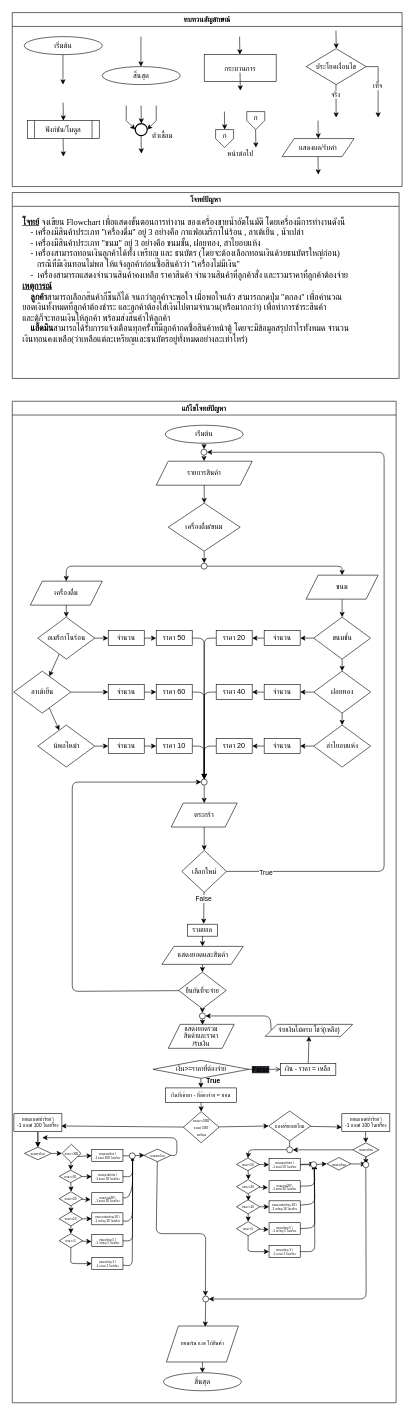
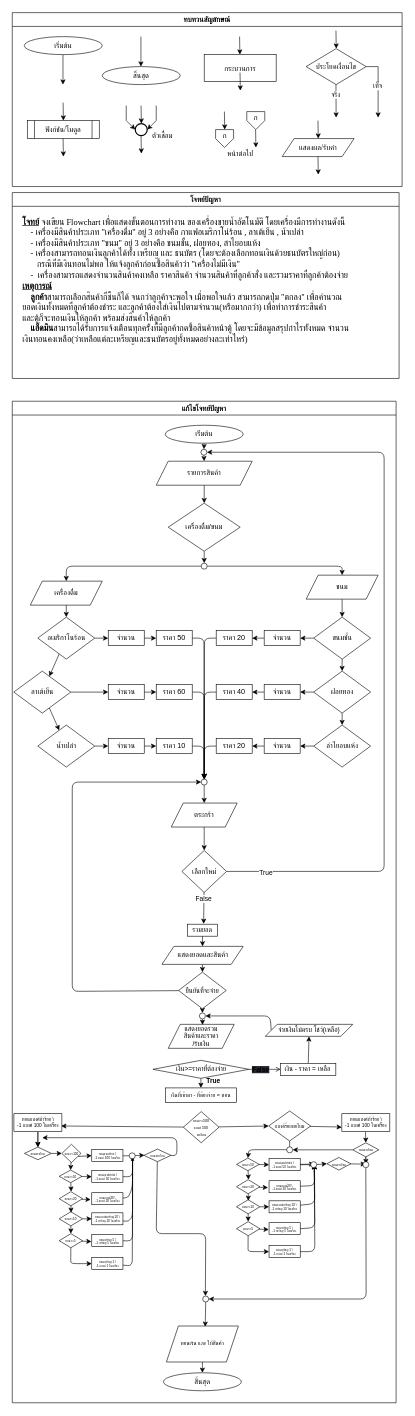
(67, 746) -> (67, 746)
(201, 1106) -> none
